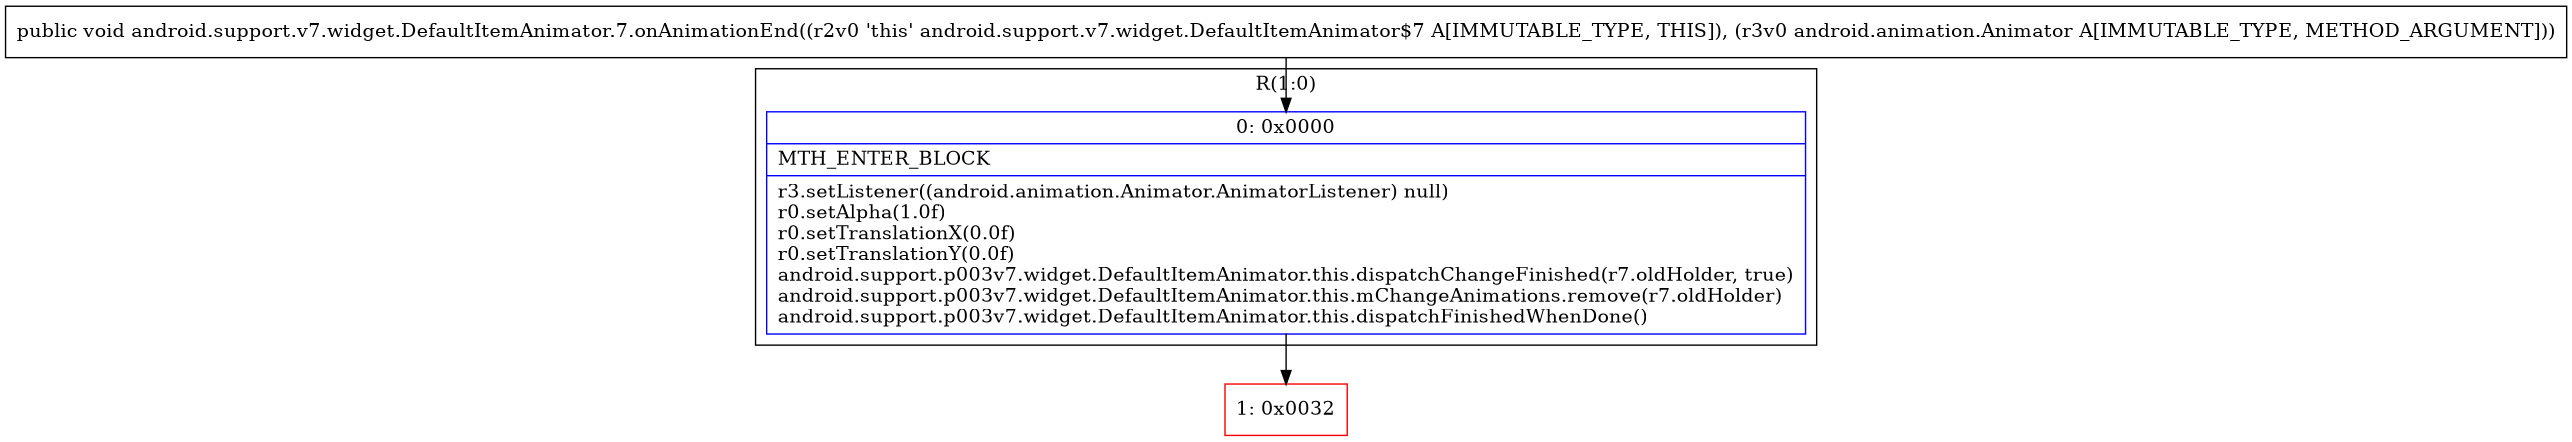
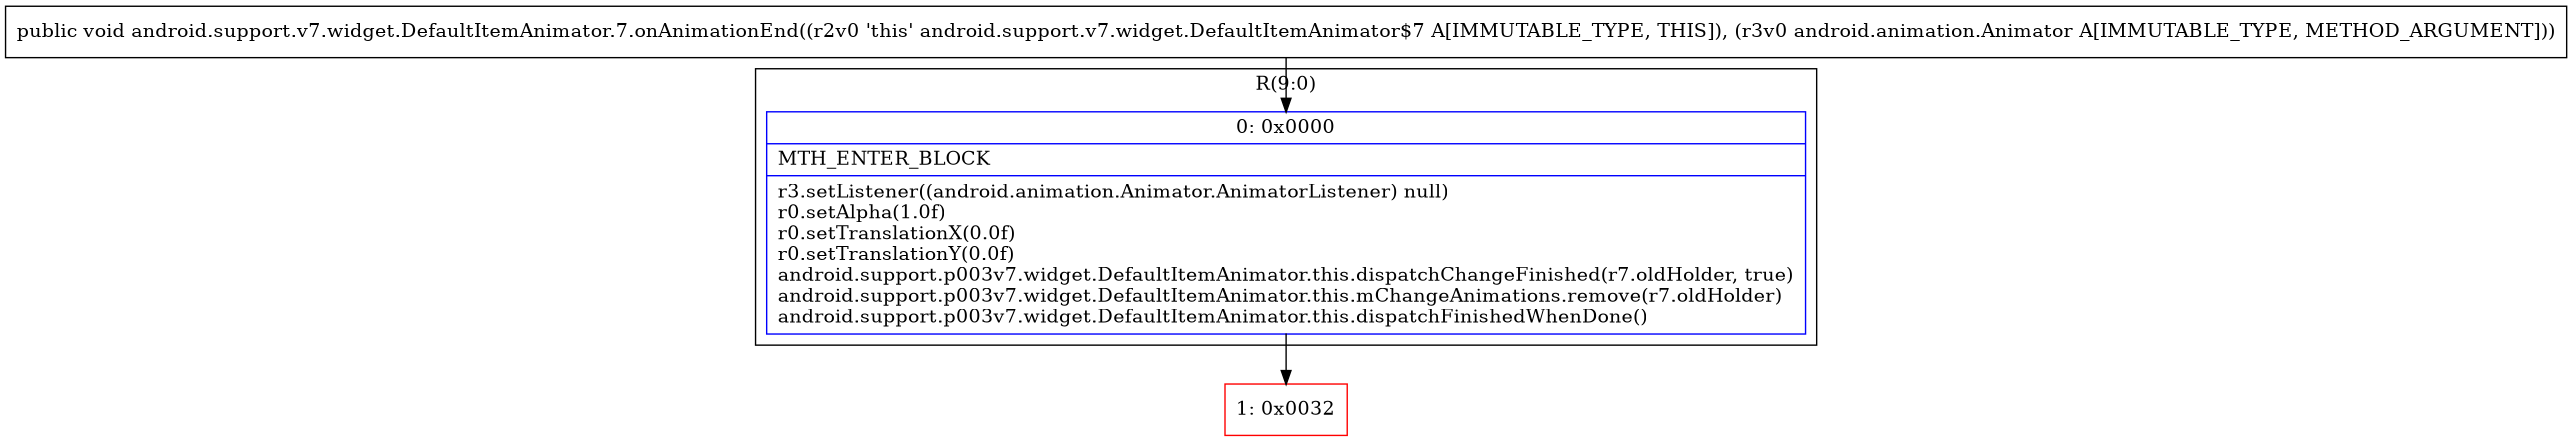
(1286, 85) -> (1286, 85)
